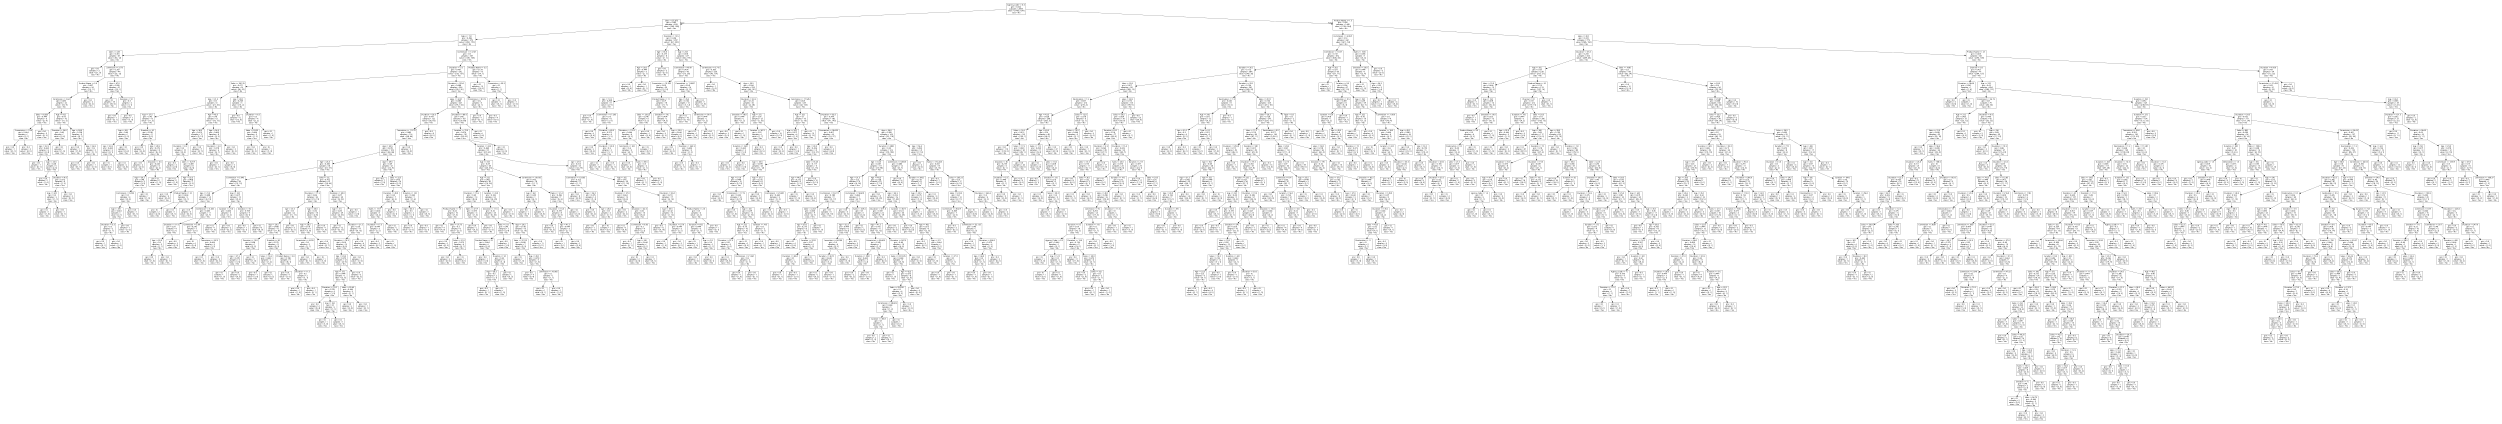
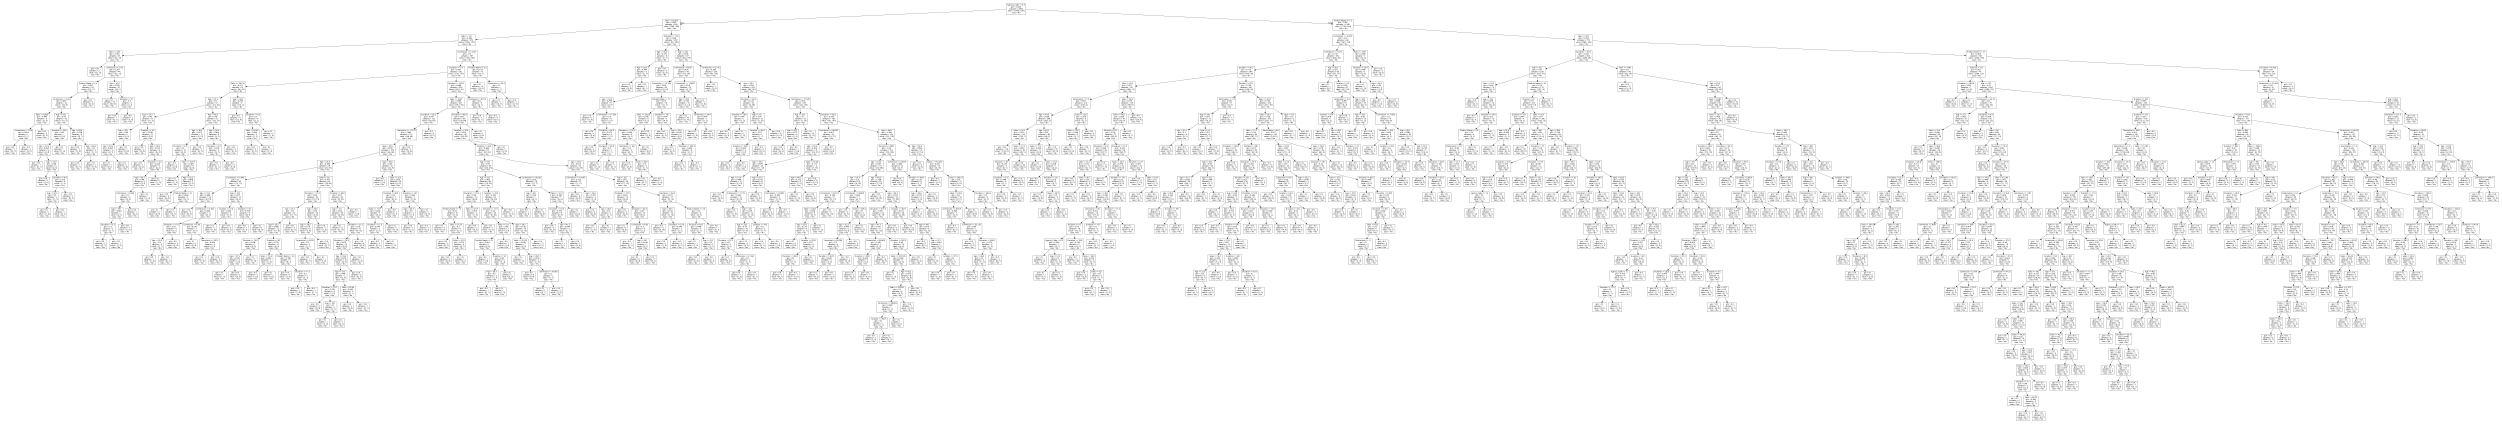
(2216, 213) -> none
